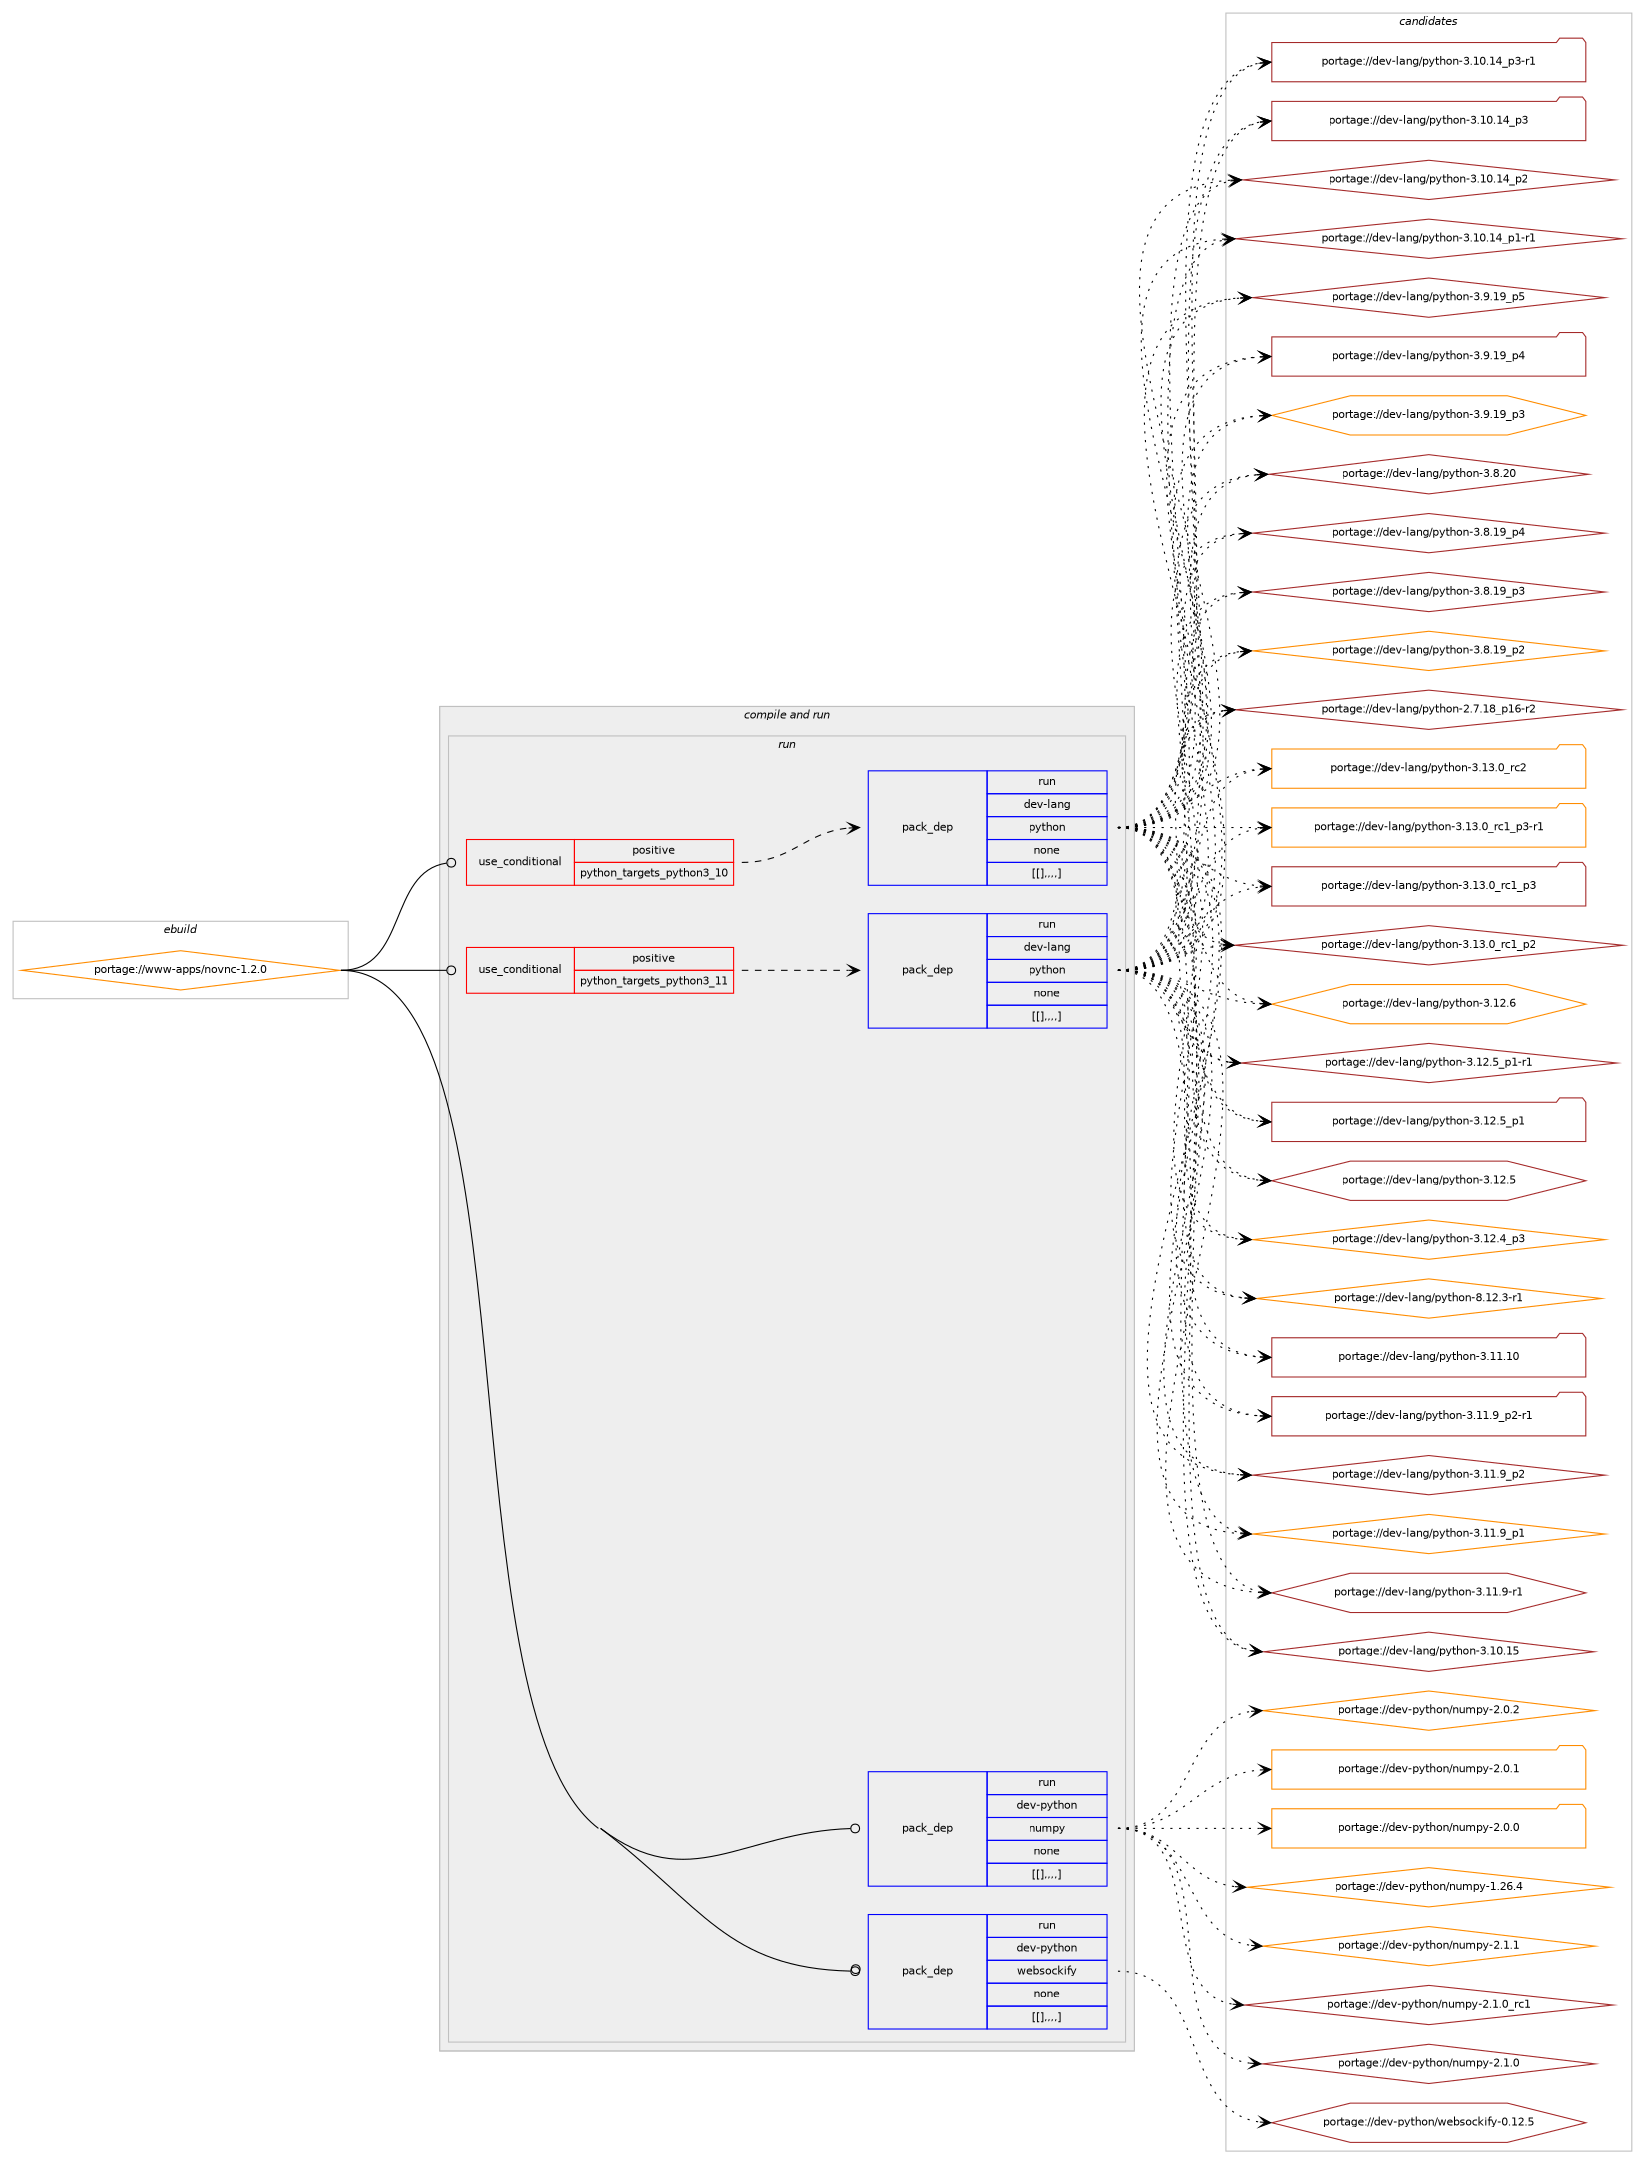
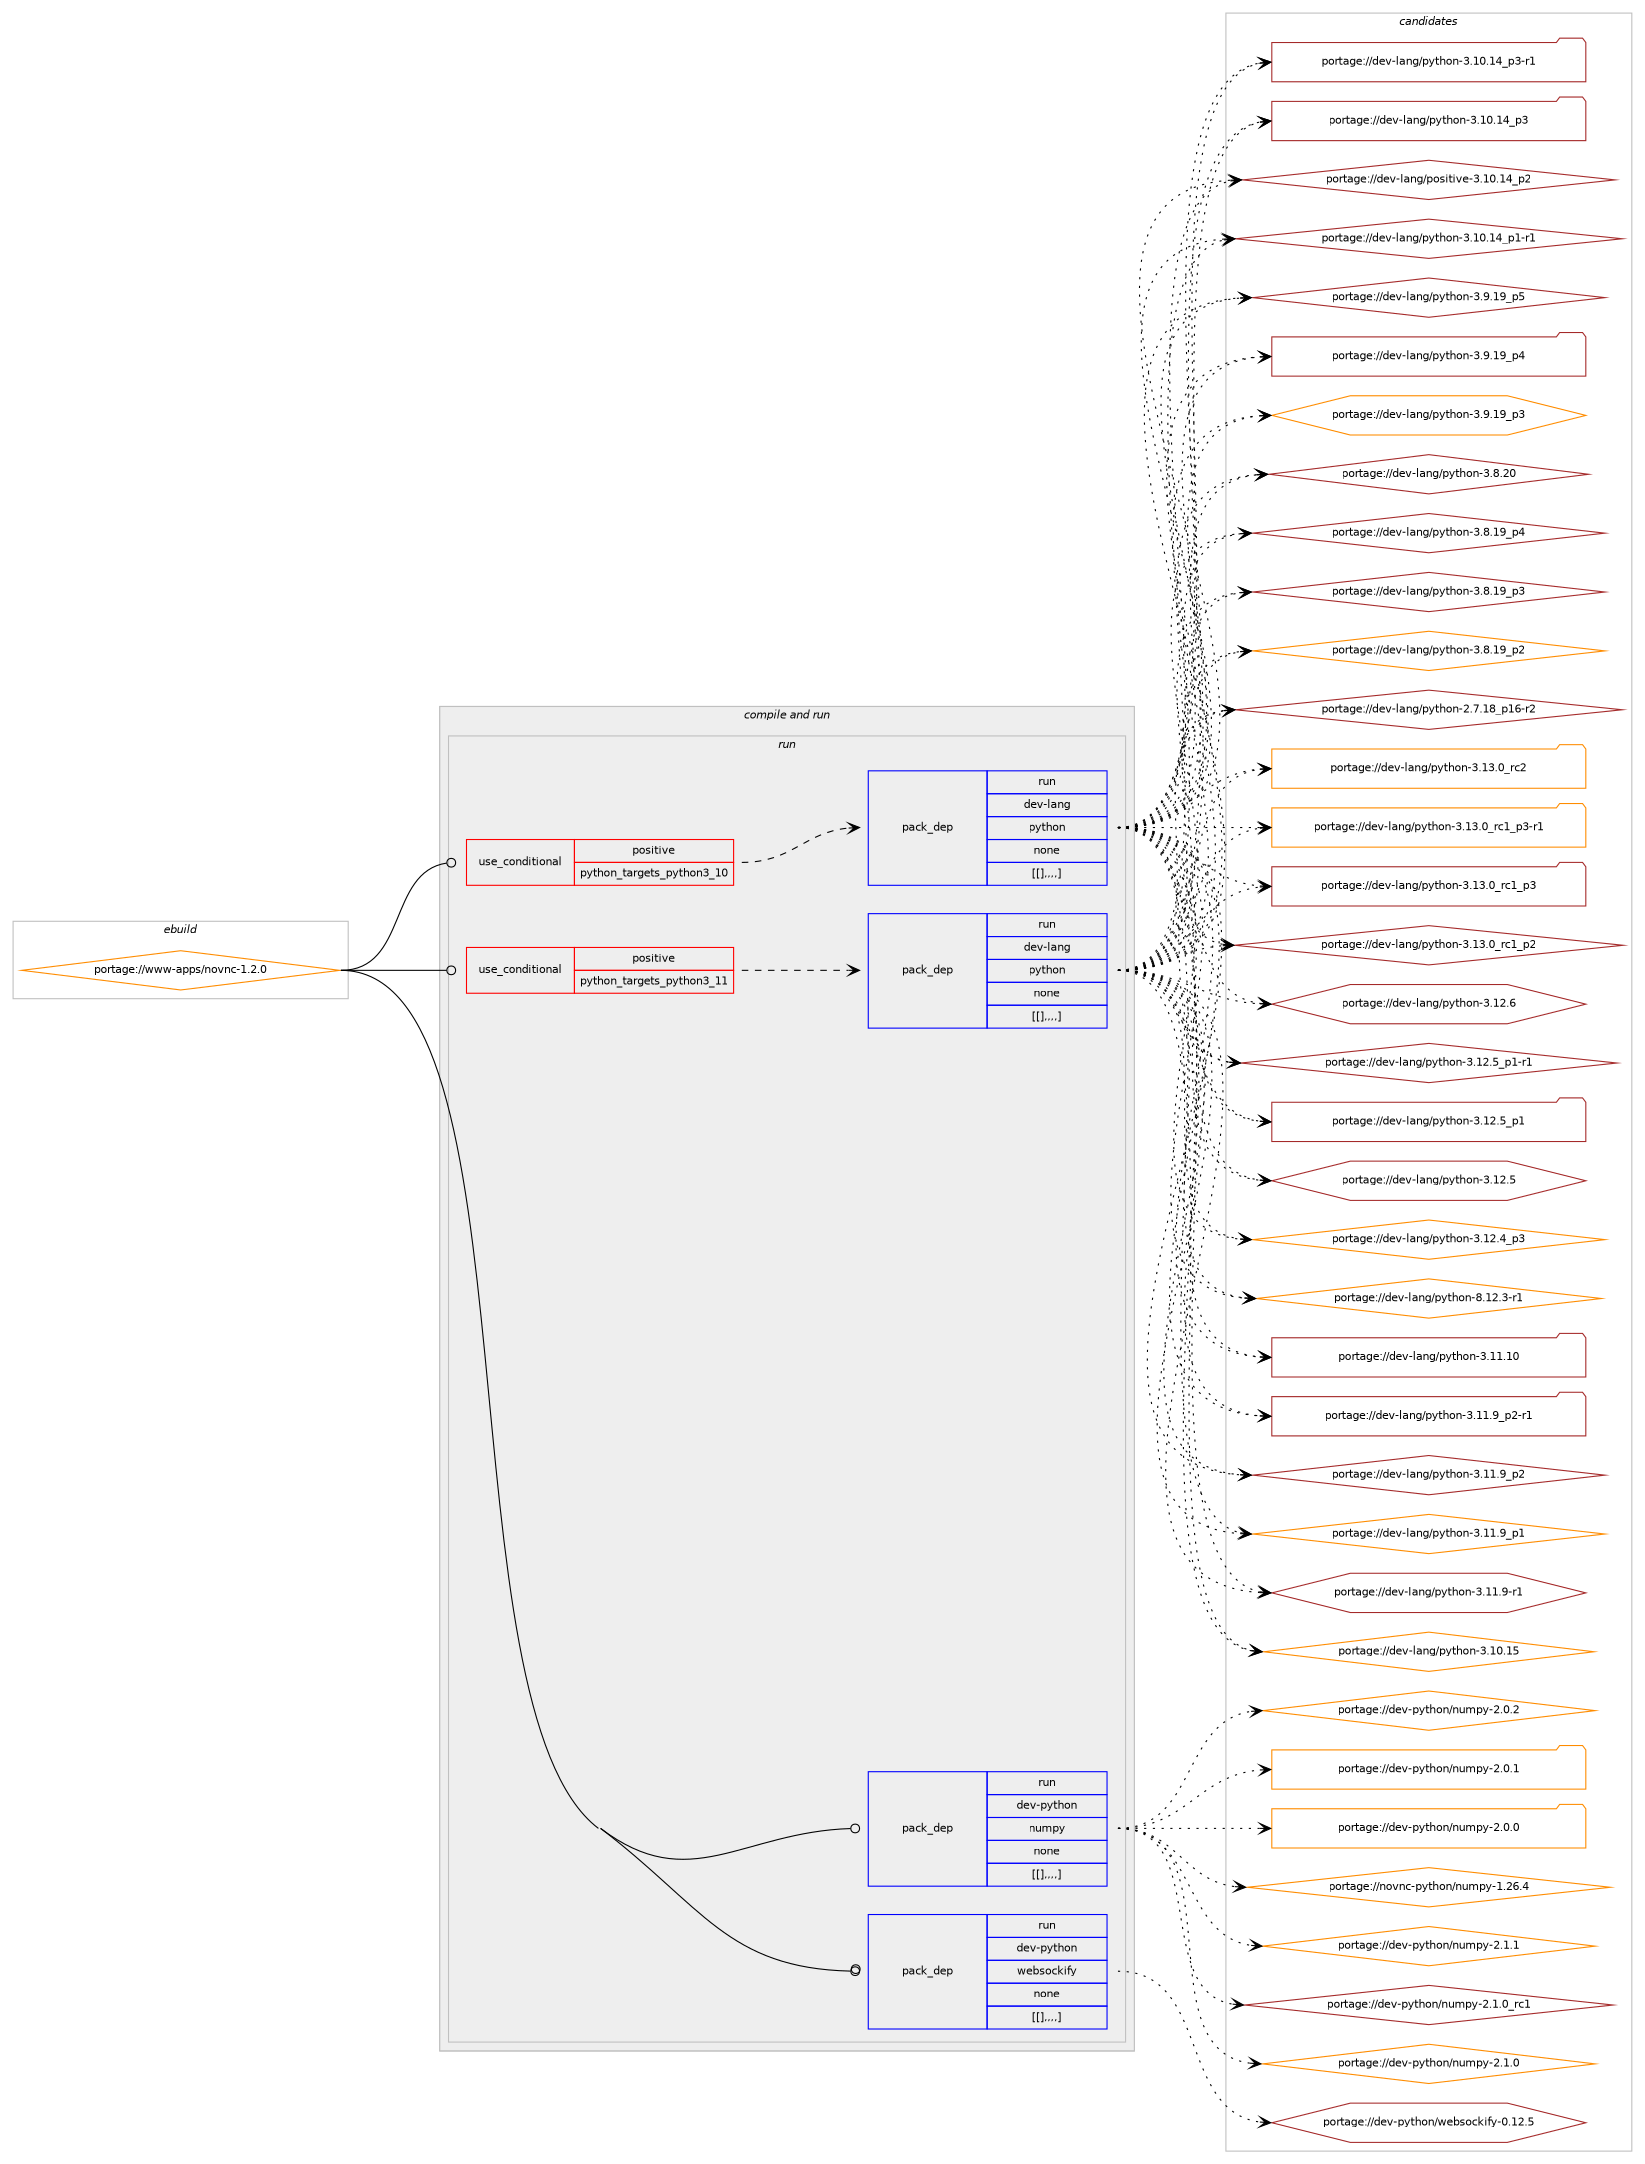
(1429, 180) -> (1429, 180)
(1429, 1004) -> (1429, 1004)
(1429, 1652) -> (1429, 1652)
(1429, 1887) -> (1429, 1887)
(1429, 2064) -> (1429, 2064)
